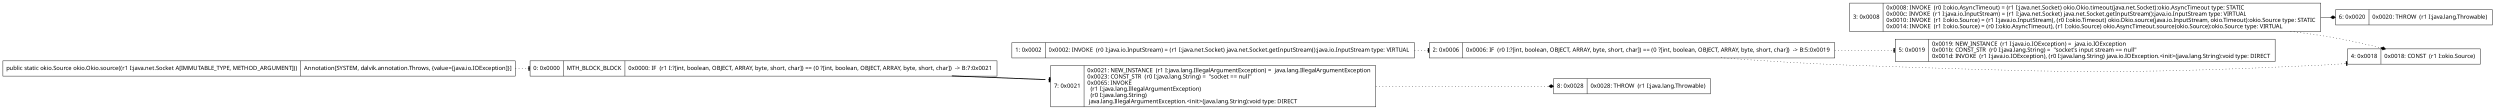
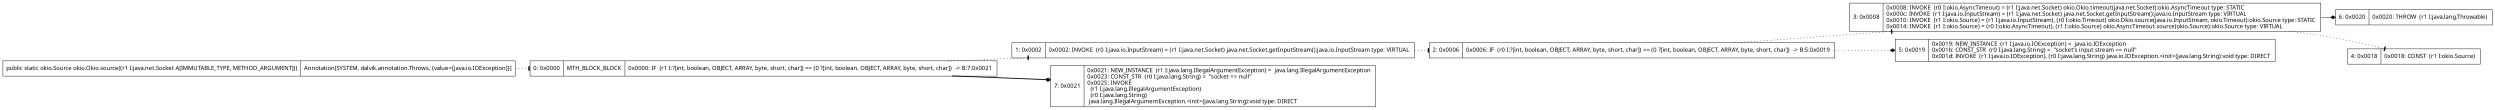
(2337, 38) -> (2337, 38)
(1864, 50) -> (1864, 50)
none -> (987, 59)
(2033, 71) -> (1812, 37)
(999, 78) -> (999, 78)
(1111, 83) -> (1111, 83)
(1632, 86) -> none
